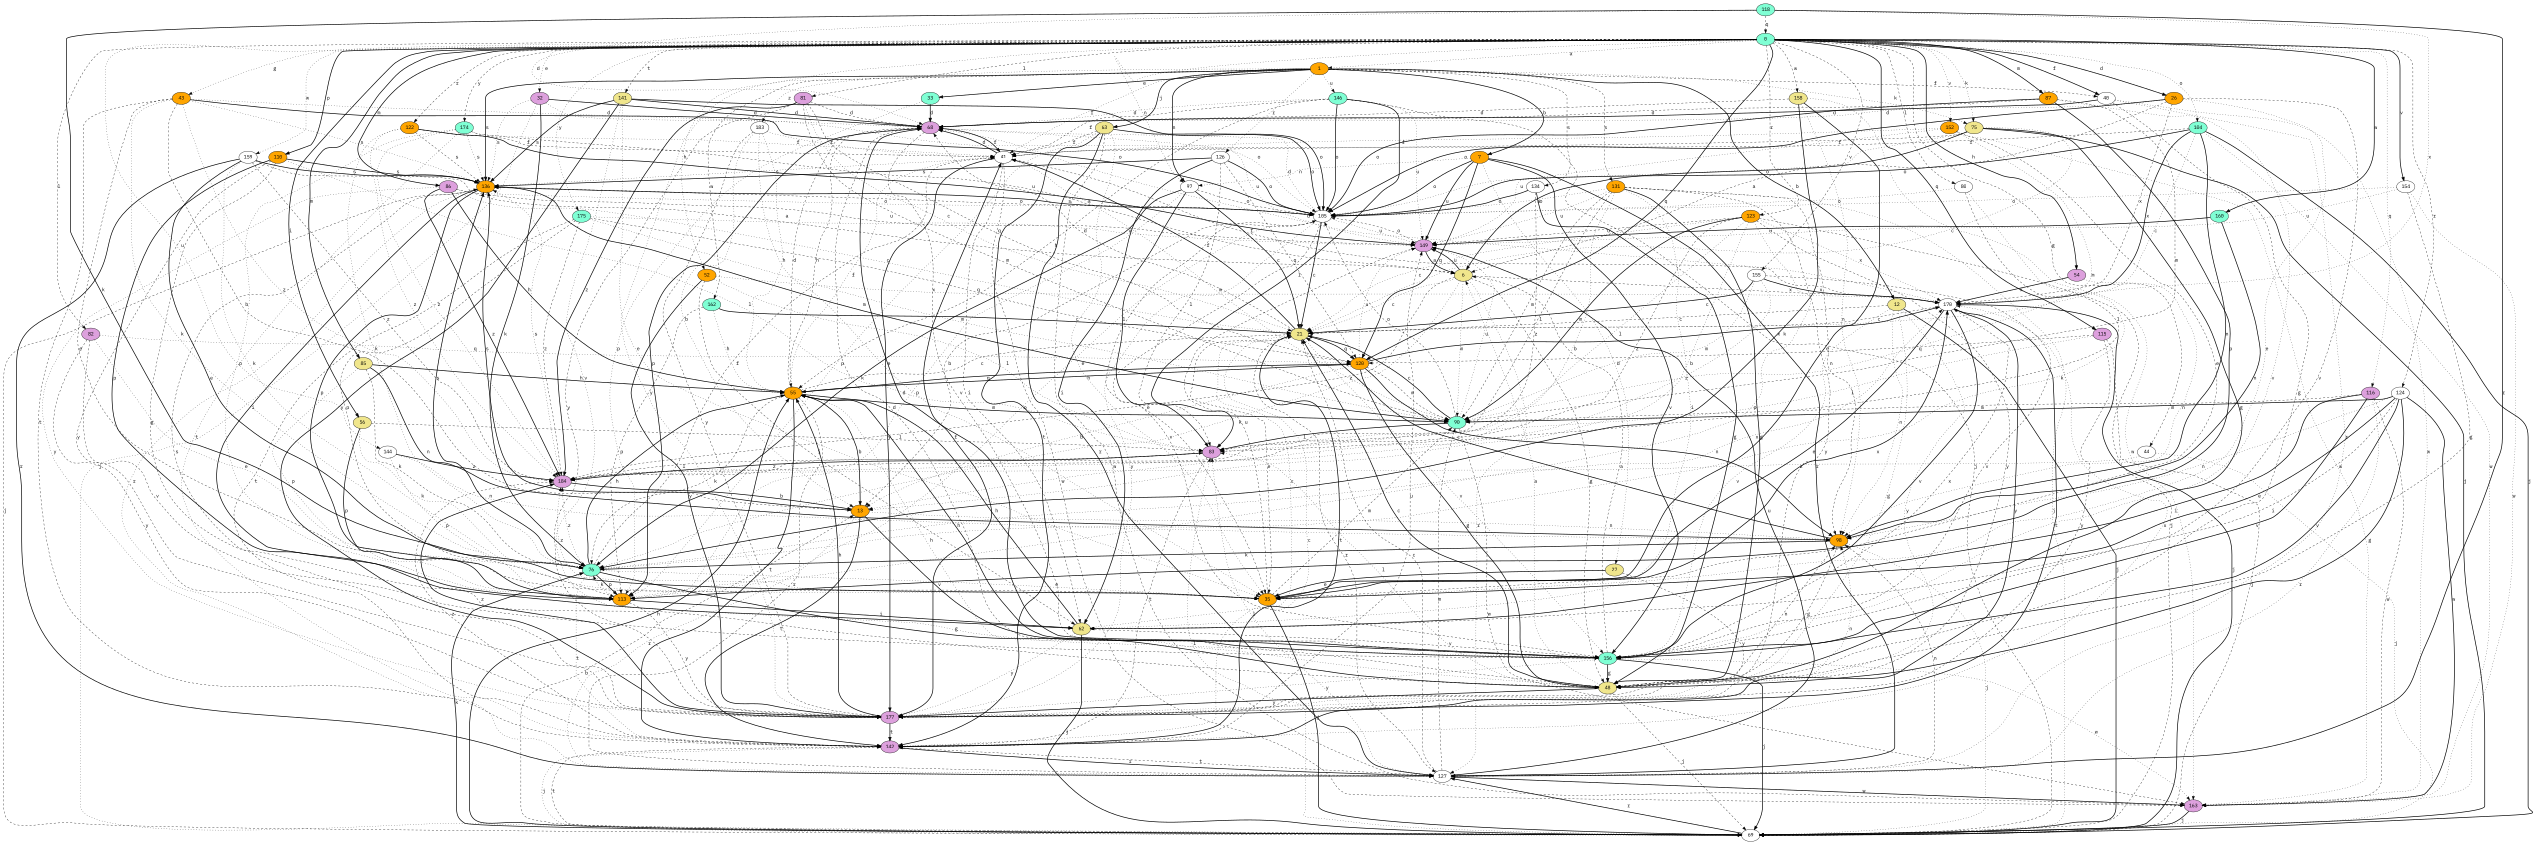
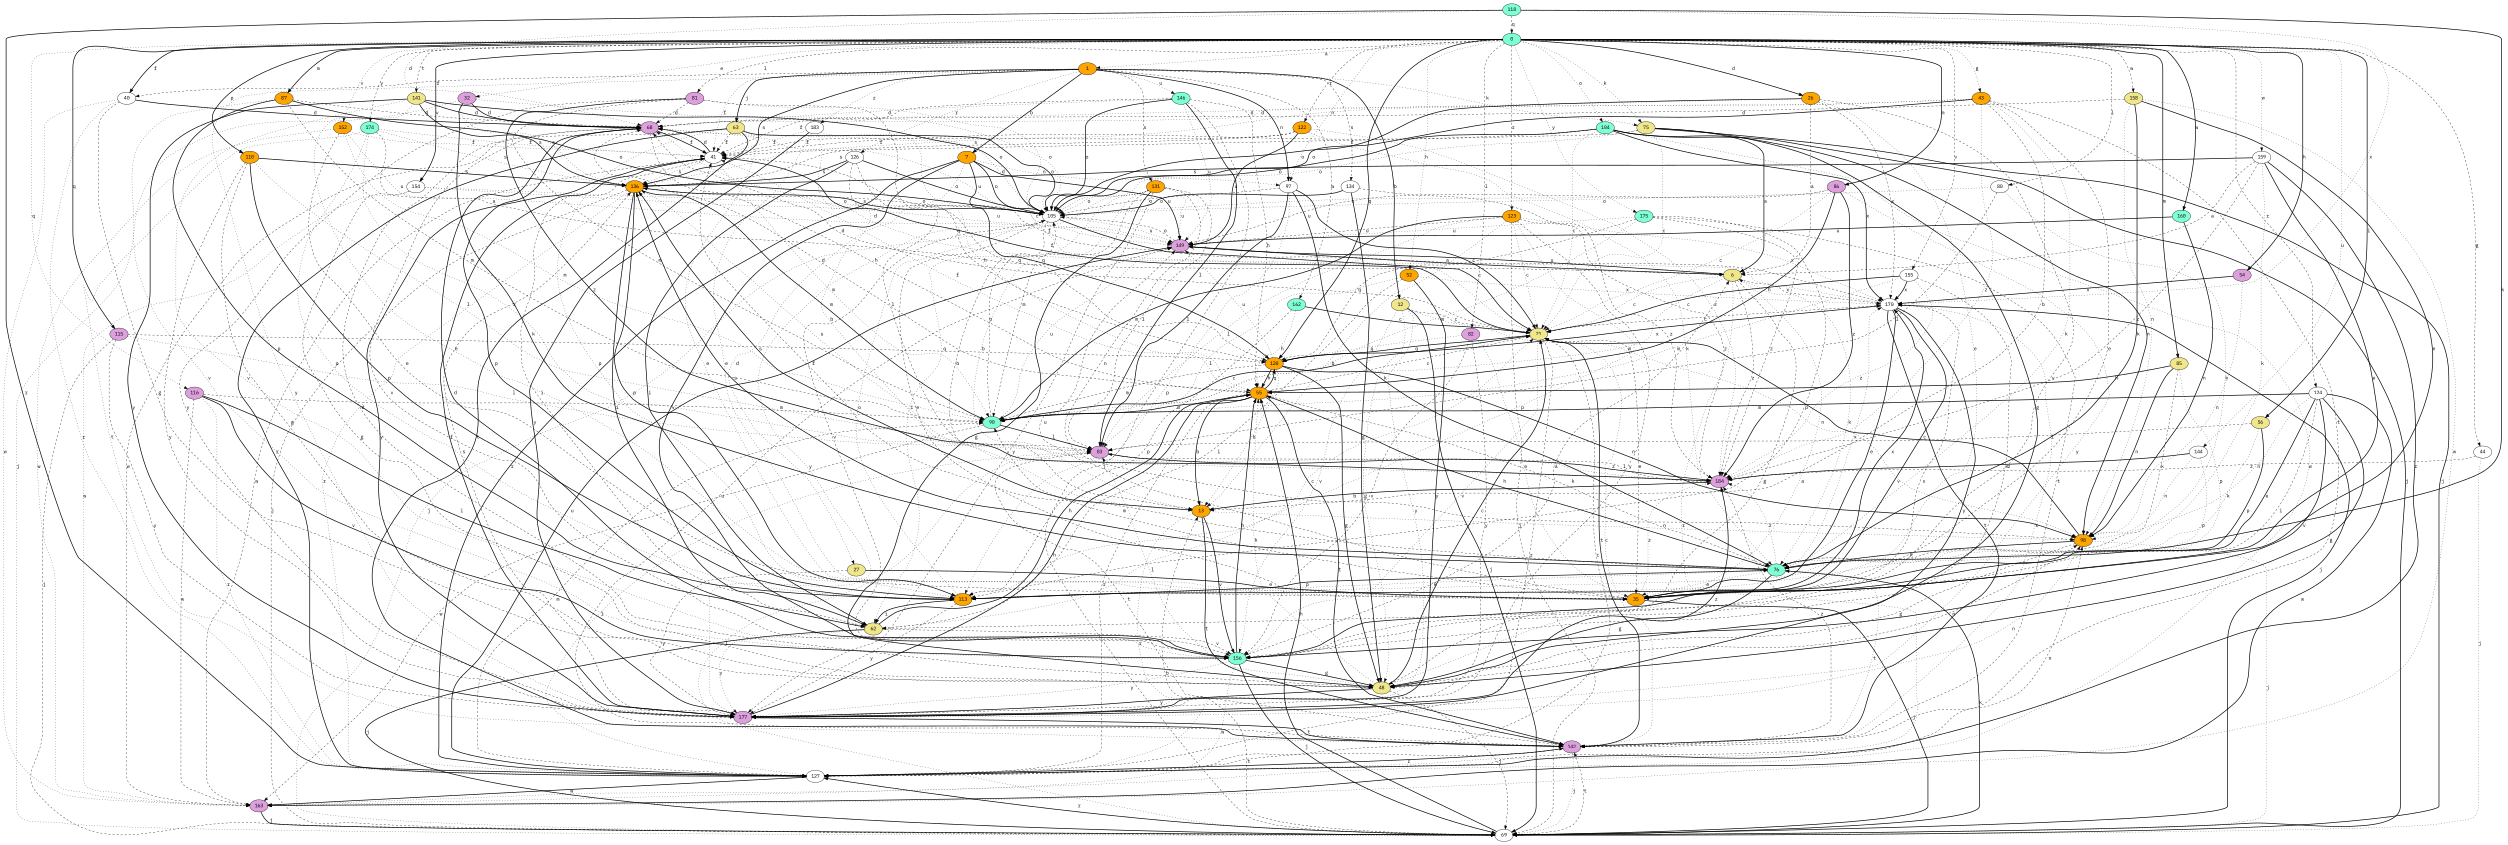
(930, 98) -> none
(713, 449) -> (531, 406)
(1357, 470) -> (2104, 471)
